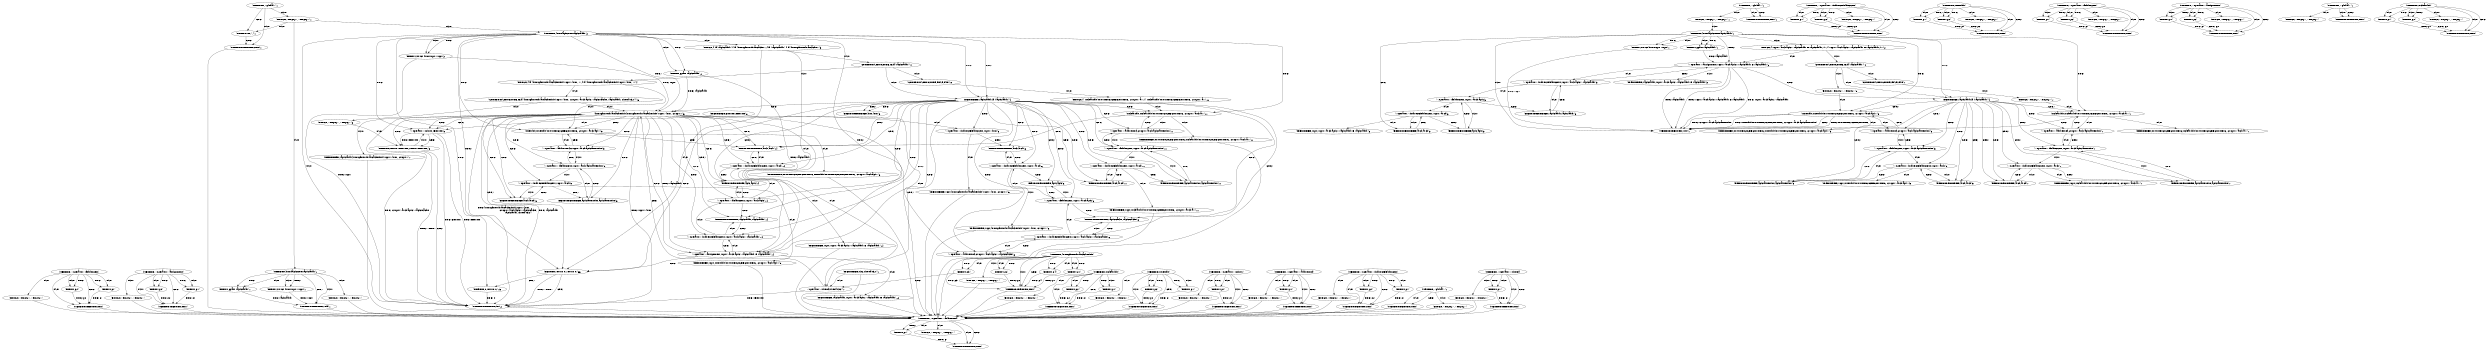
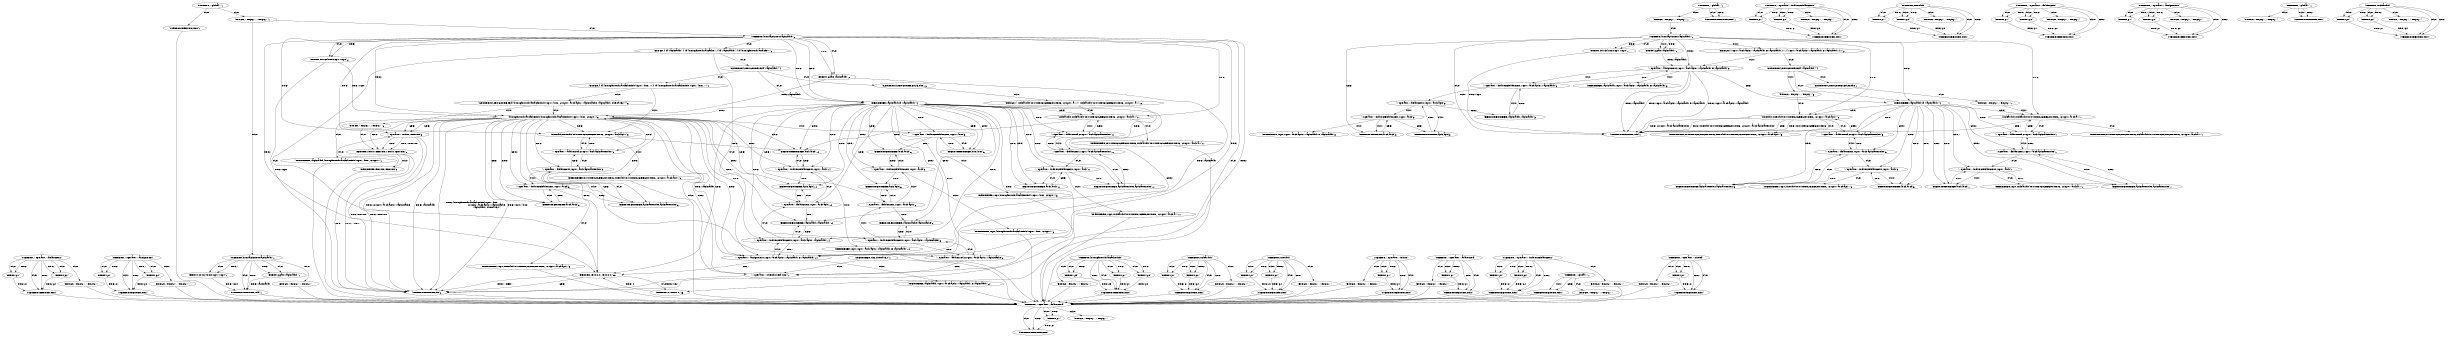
(246, 34) -> none
(419, 141) -> (402, 162)
none -> (957, 141)
none -> (947, 145)
(1050, 272) -> none
(532, 280) -> (665, 284)
(899, 280) -> (881, 273)
(487, 297) -> (631, 288)
(756, 298) -> (672, 284)
